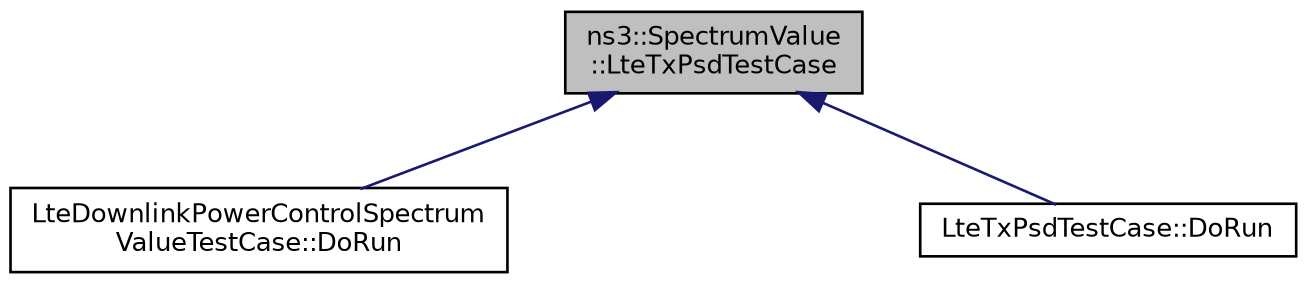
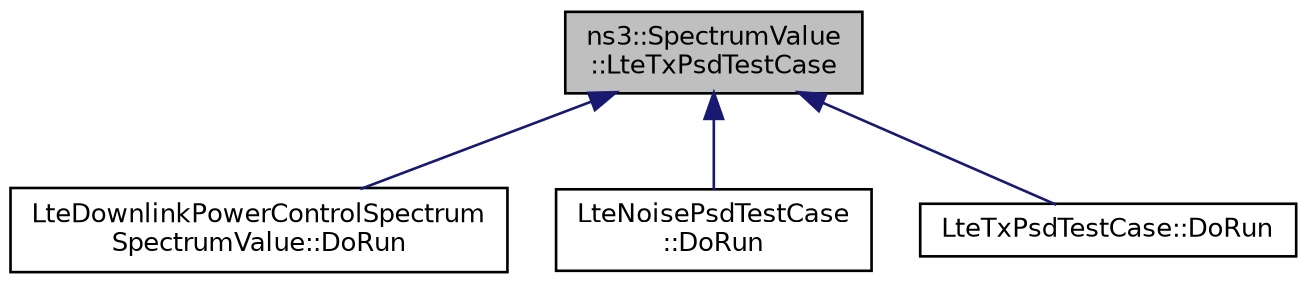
(259, 230) -> (259, 230)
none -> (714, 230)
